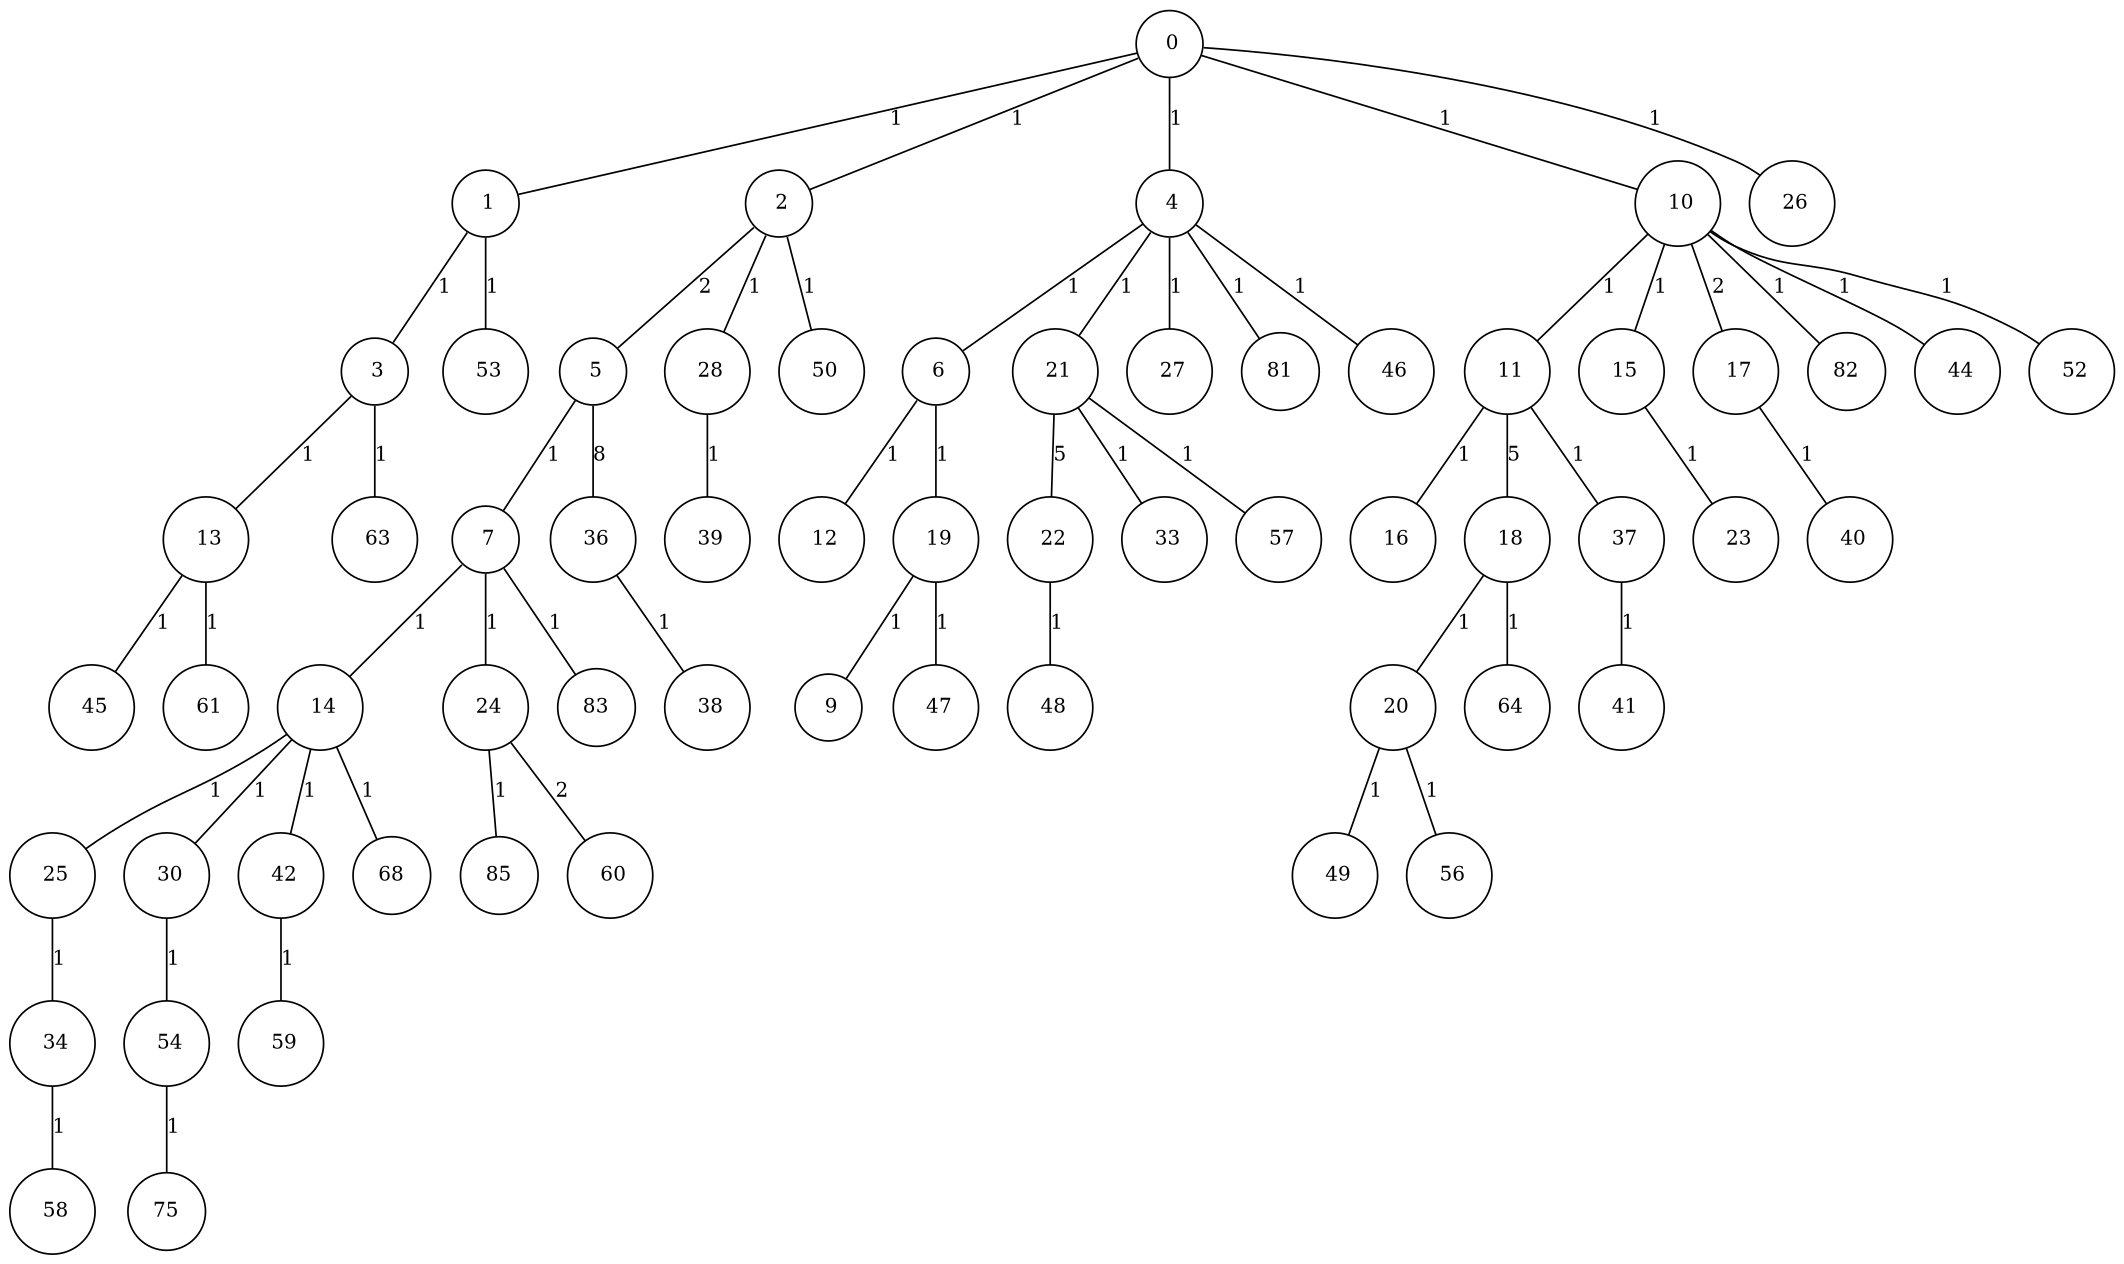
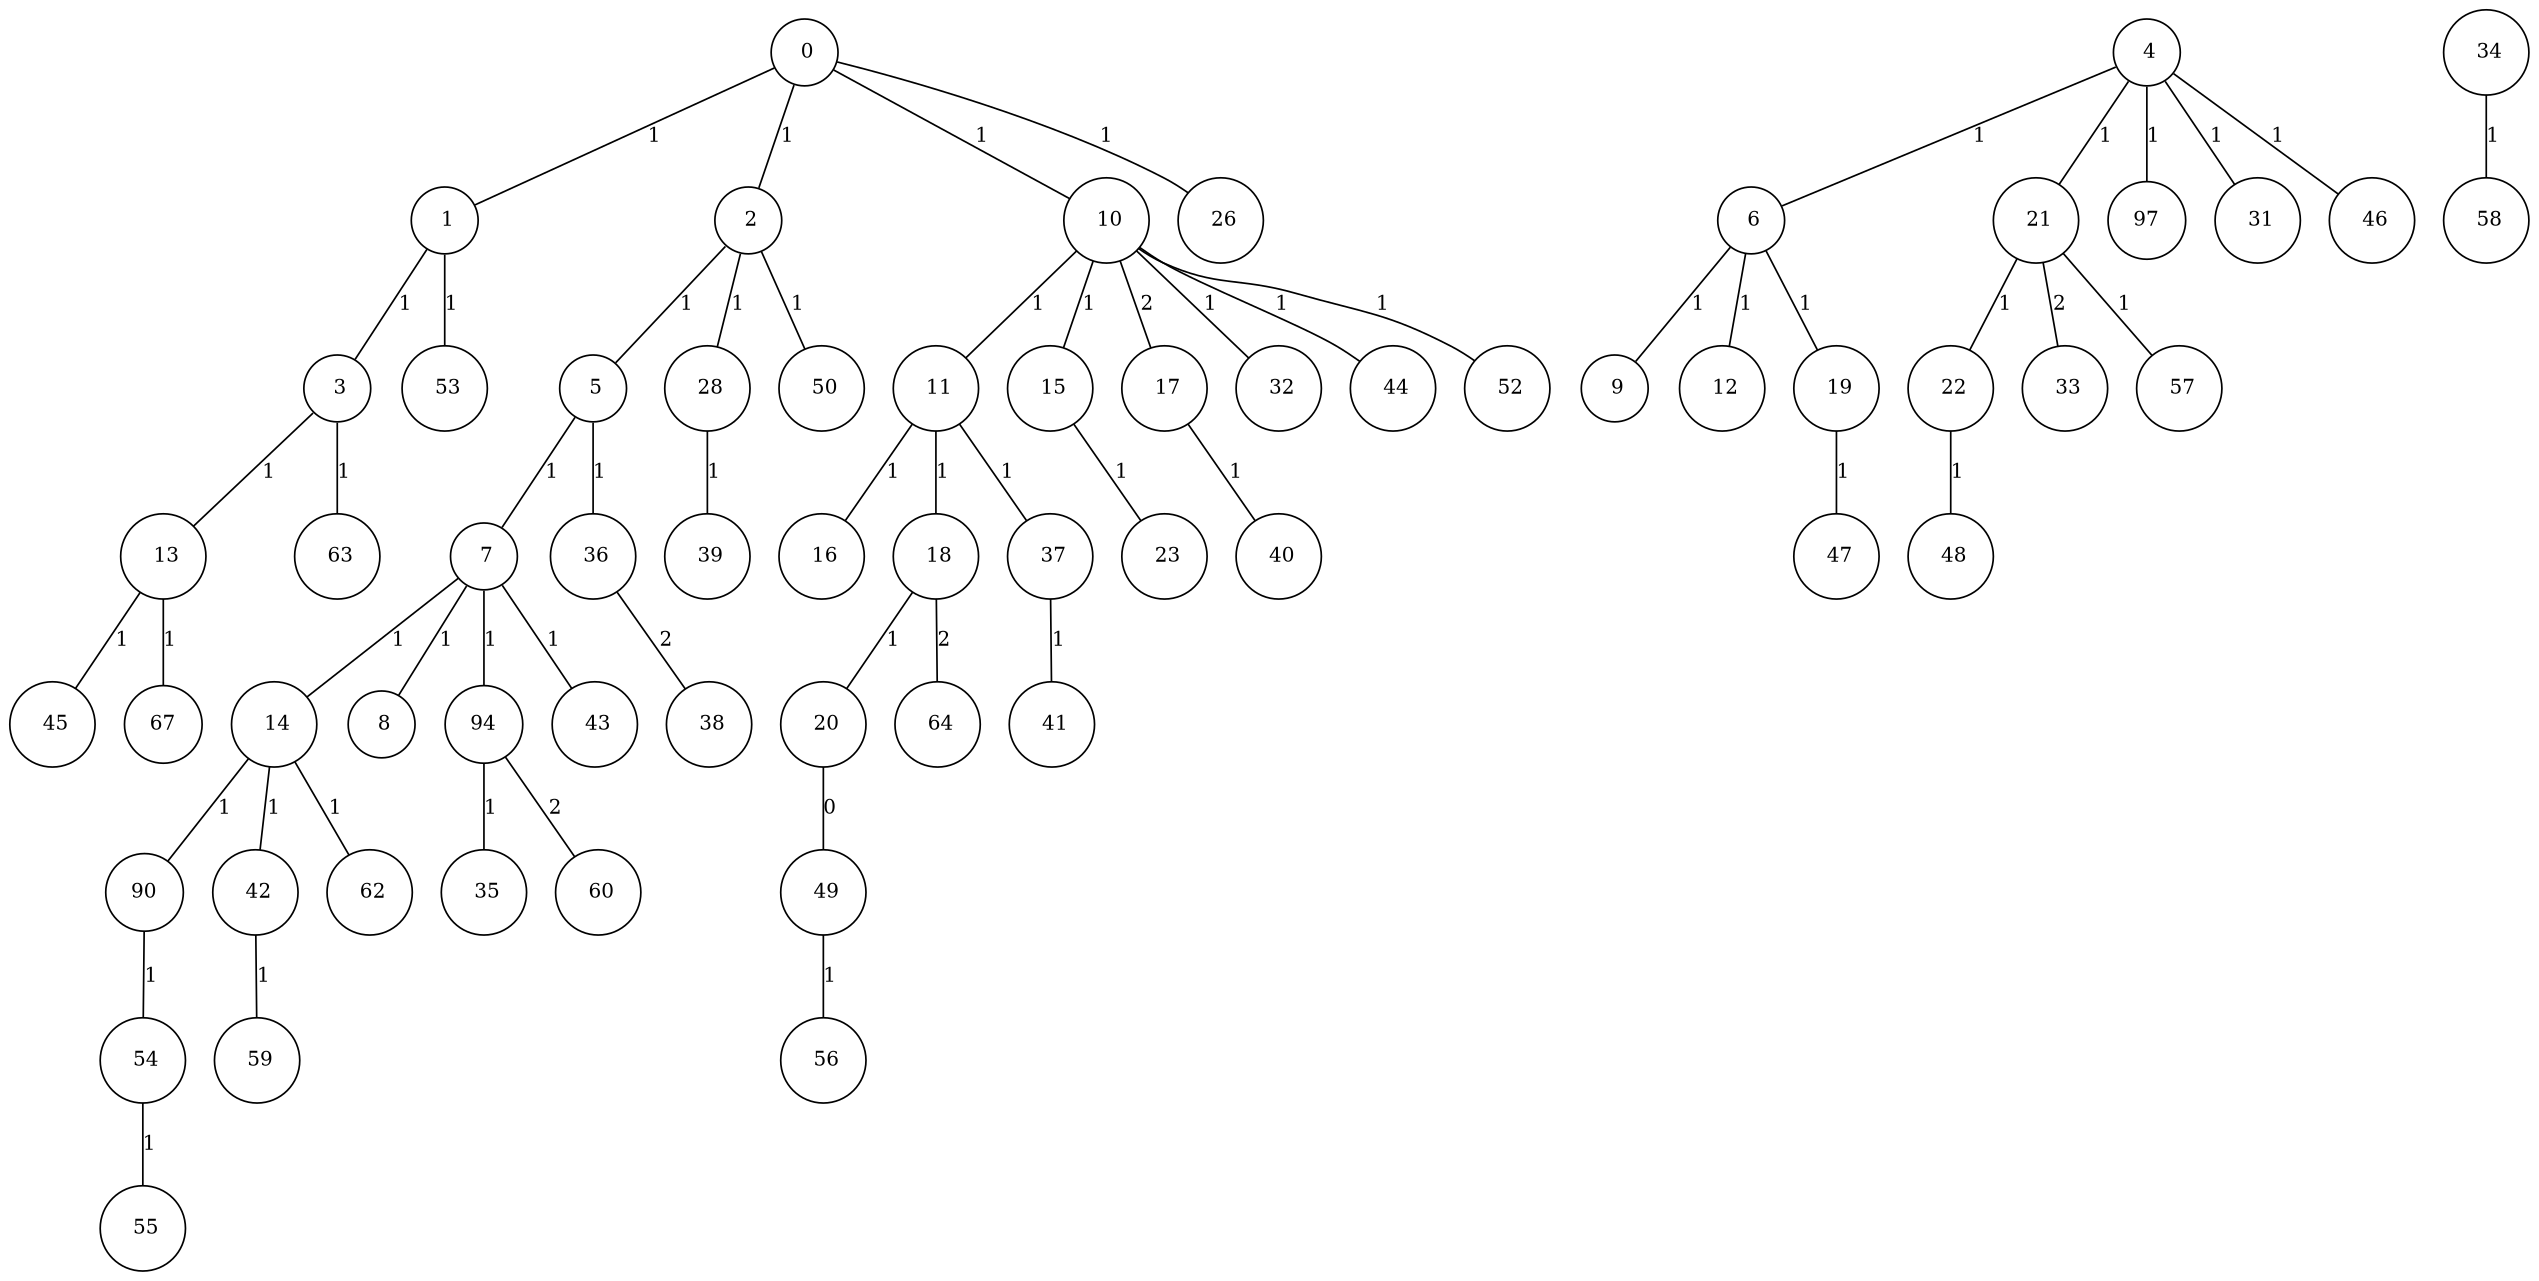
(1170, 124) -> none
(706, 288) -> (687, 304)
(1170, 372) -> (2147, 220)
(1280, 372) -> (2258, 220)
(1847, 372) -> (1279, 388)
(600, 456) -> (600, 472)
(1060, 456) -> (2005, 304)
(1124, 456) -> (2060, 304)
(1514, 456) -> (943, 472)
(665, 624) -> (666, 640)
(1514, 624) -> (944, 640)
(880, 627) -> (1683, 304)
(206, 708) -> (163, 724)
(486, 708) -> (484, 724)
(597, 708) -> (595, 724)
none -> (382, 724)
(1376, 792) -> (830, 808)
(1421, 792) -> (823, 976)
(52, 876) -> none
(167, 876) -> (145, 892)
(392, 876) -> (370, 892)
(499, 876) -> (484, 892)
(167, 1212) -> (143, 1228)
